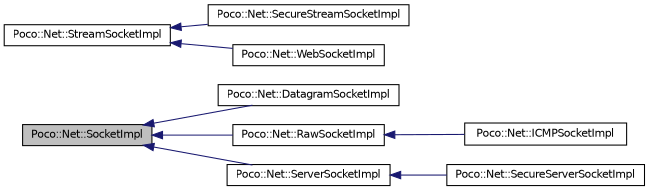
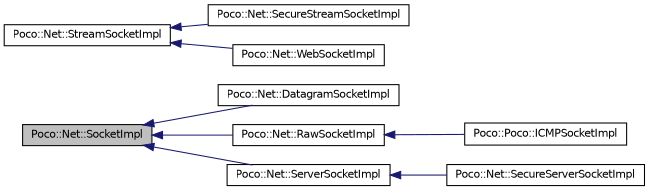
(546, 134) -> (546, 134)
